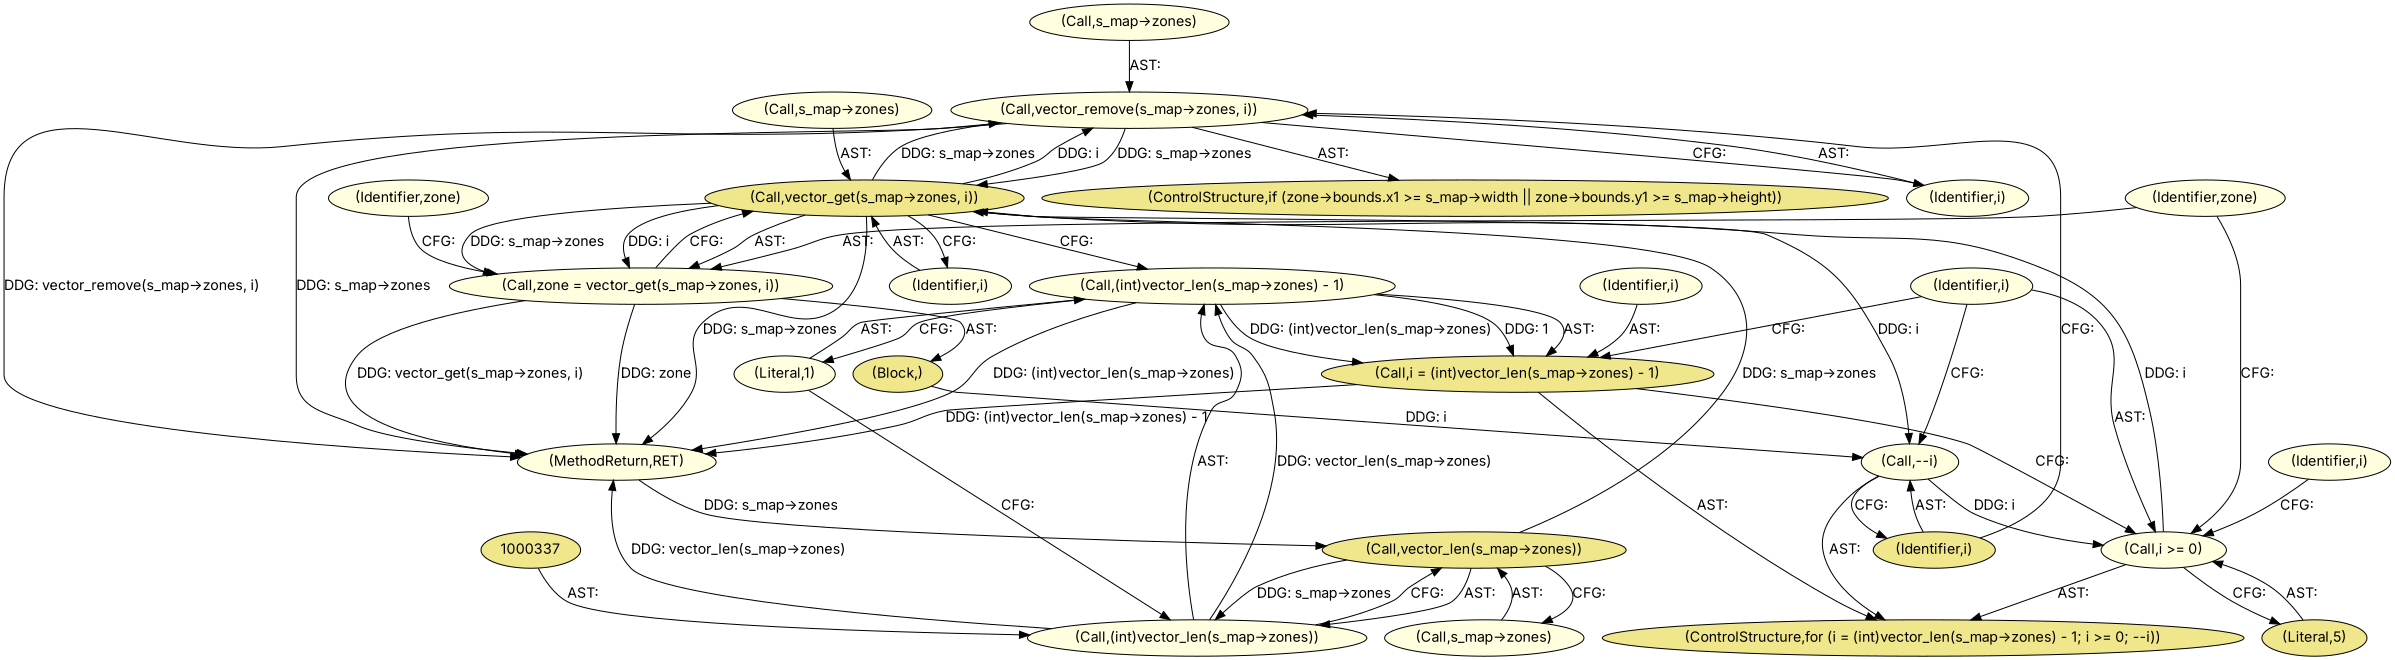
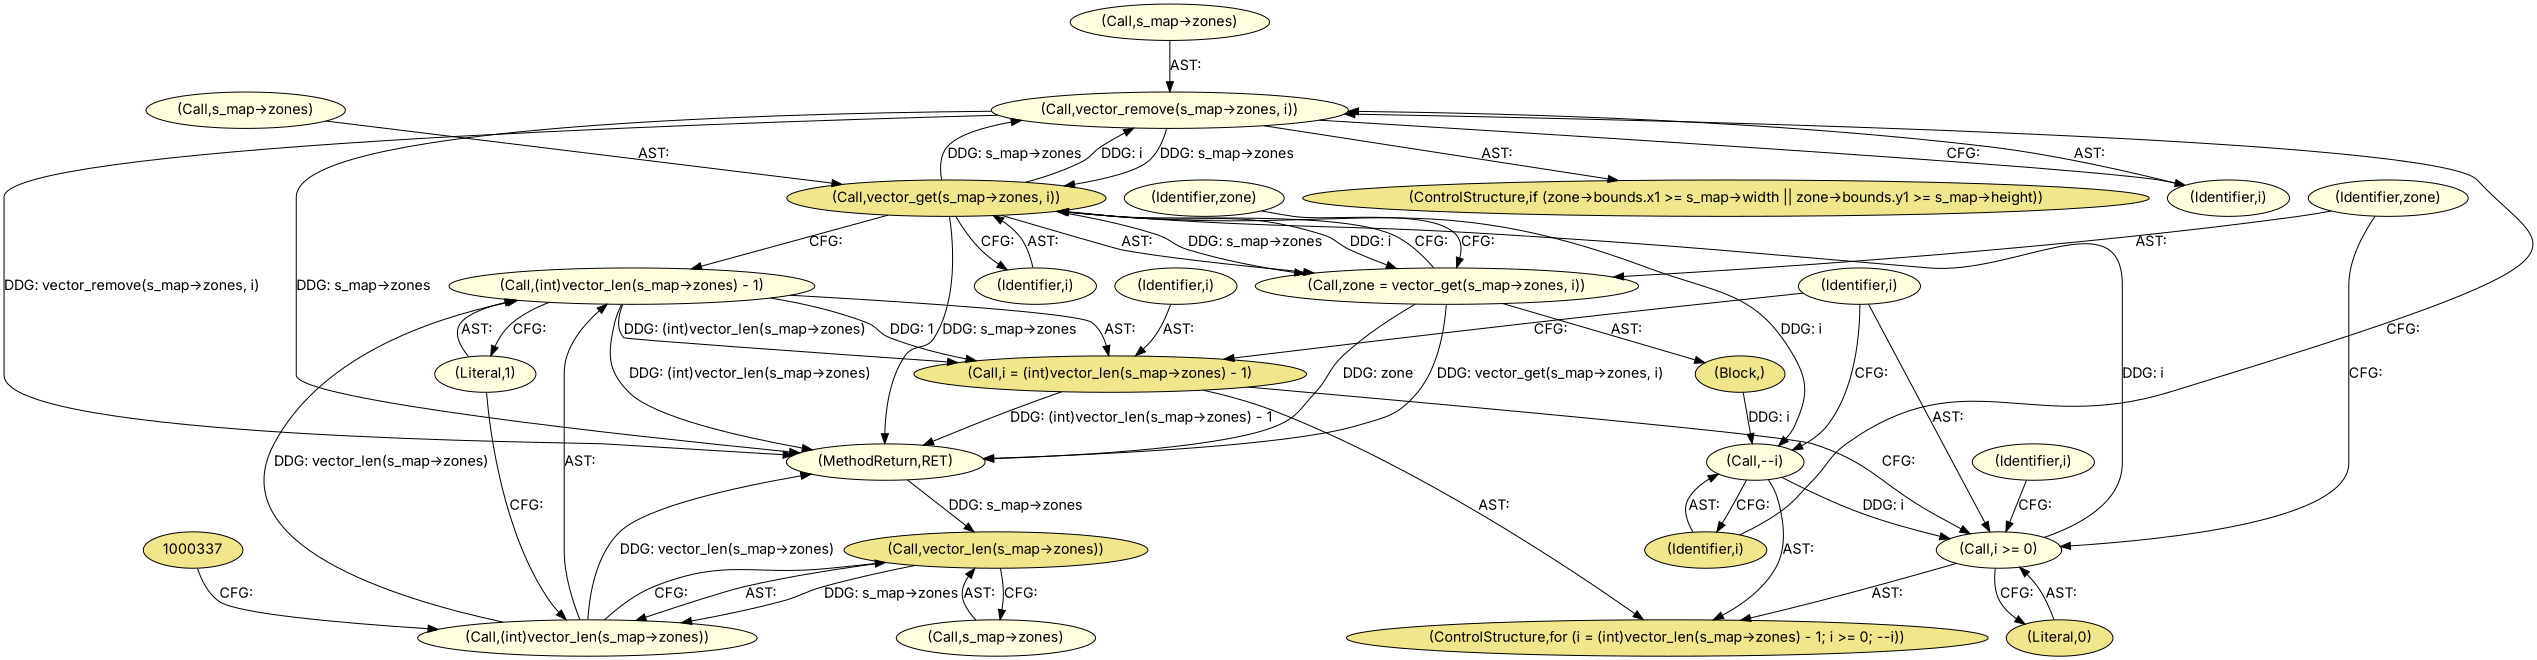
(1547, 240) -> none
(585, 594) -> (238, 594)
(2314, 638) -> (2060, 638)
